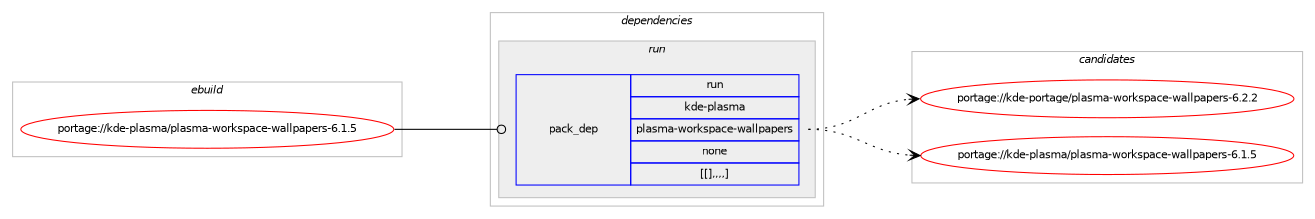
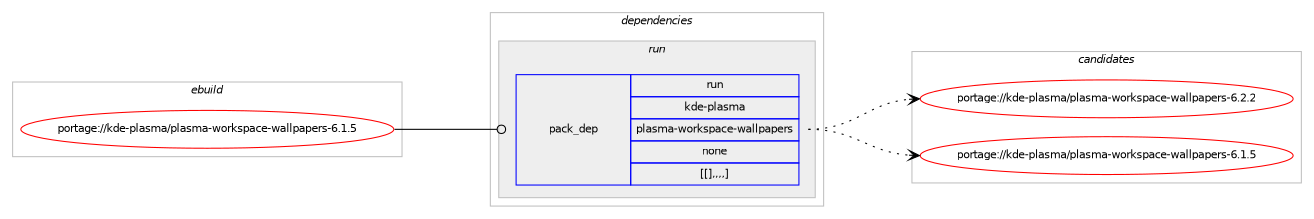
(1107, 99) -> (1107, 99)
